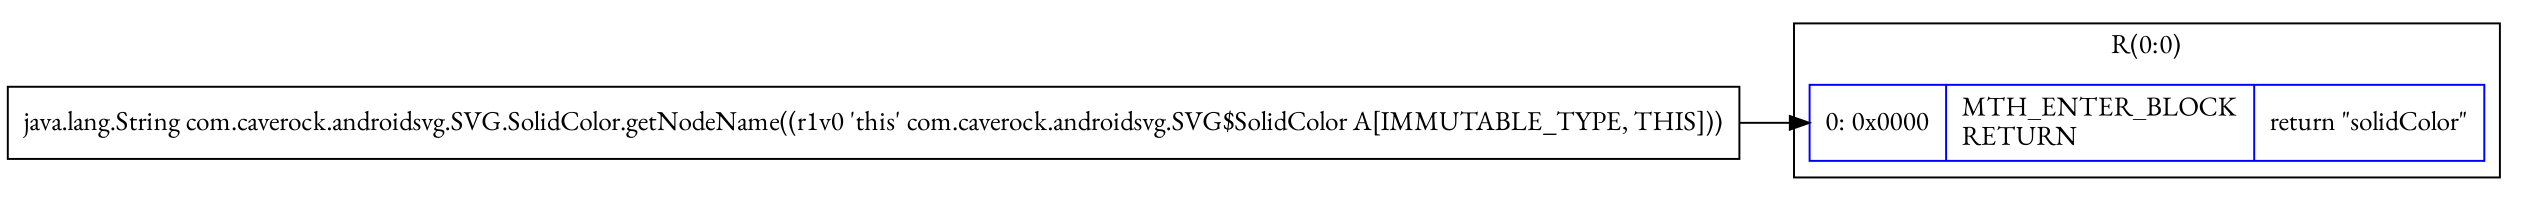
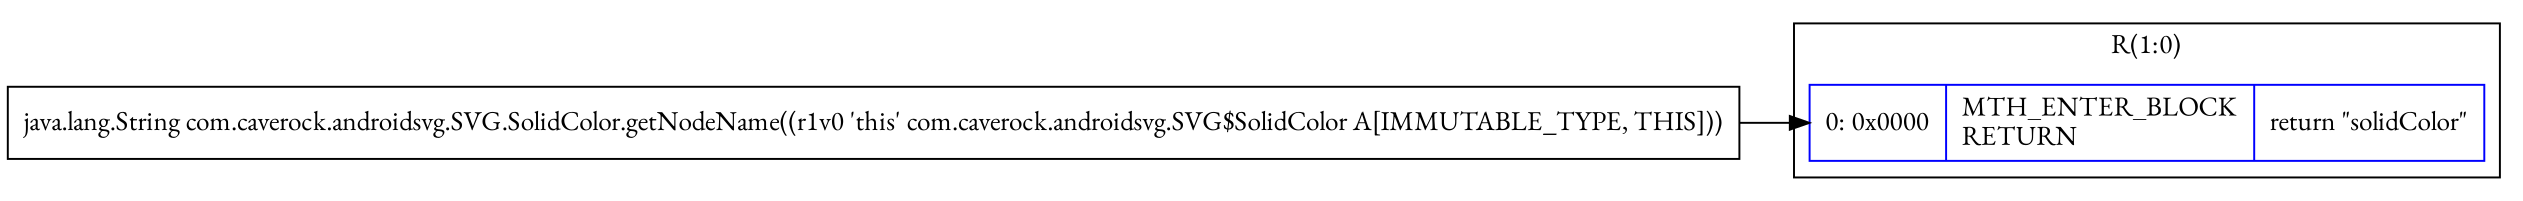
(2147, 46) -> (2147, 46)
